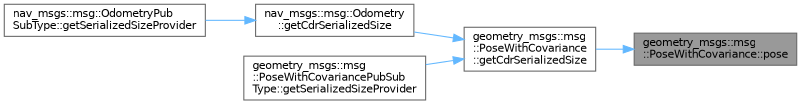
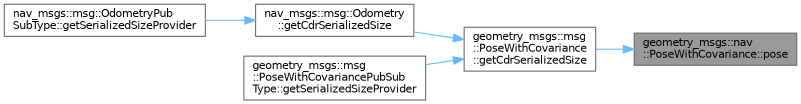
(715, 49) -> (715, 49)
